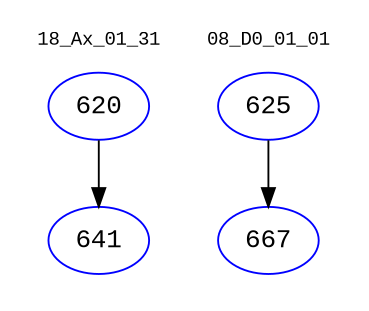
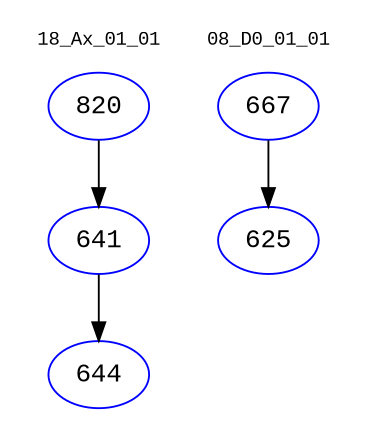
(100, 40) -> (100, 40)
(99, 106) -> (99, 106)
(268, 164) -> (268, 164)
none -> (99, 375)
